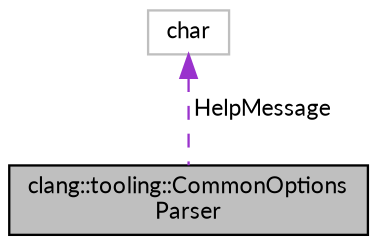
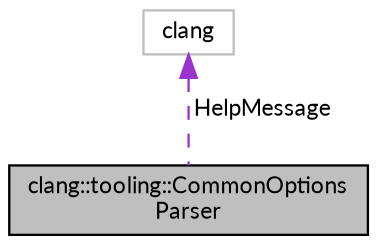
(189, 32) -> (189, 32)
